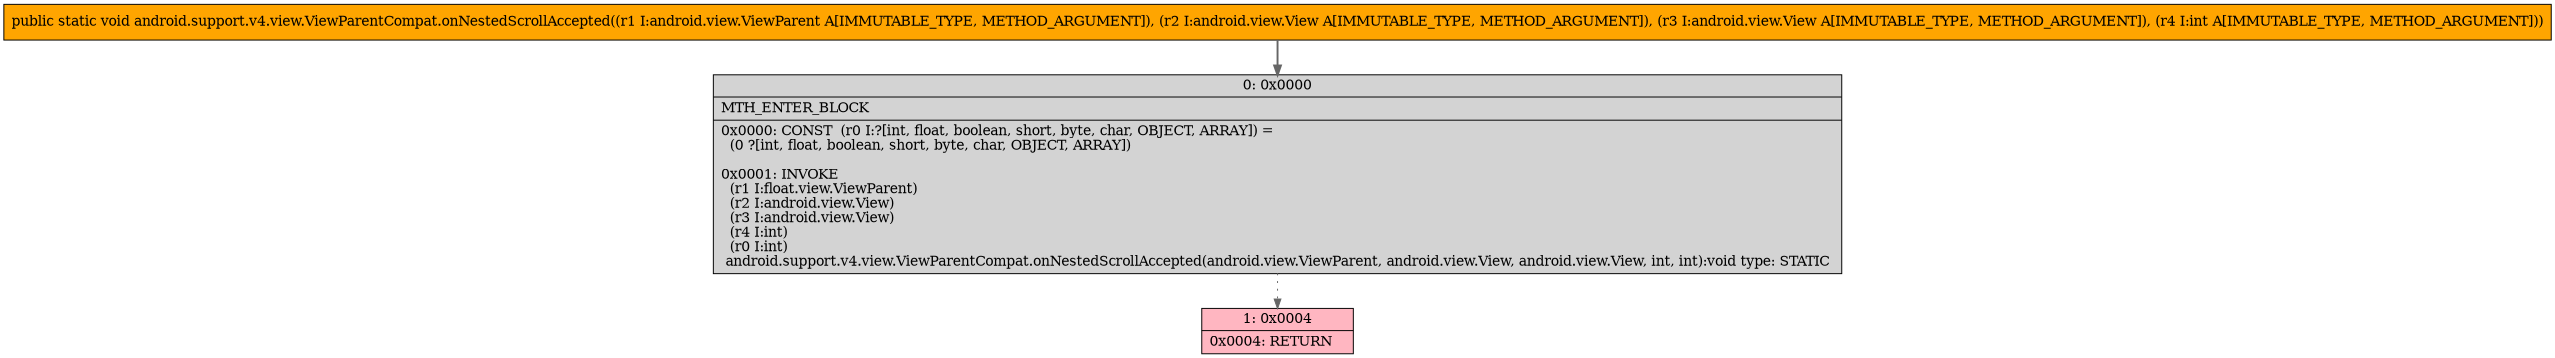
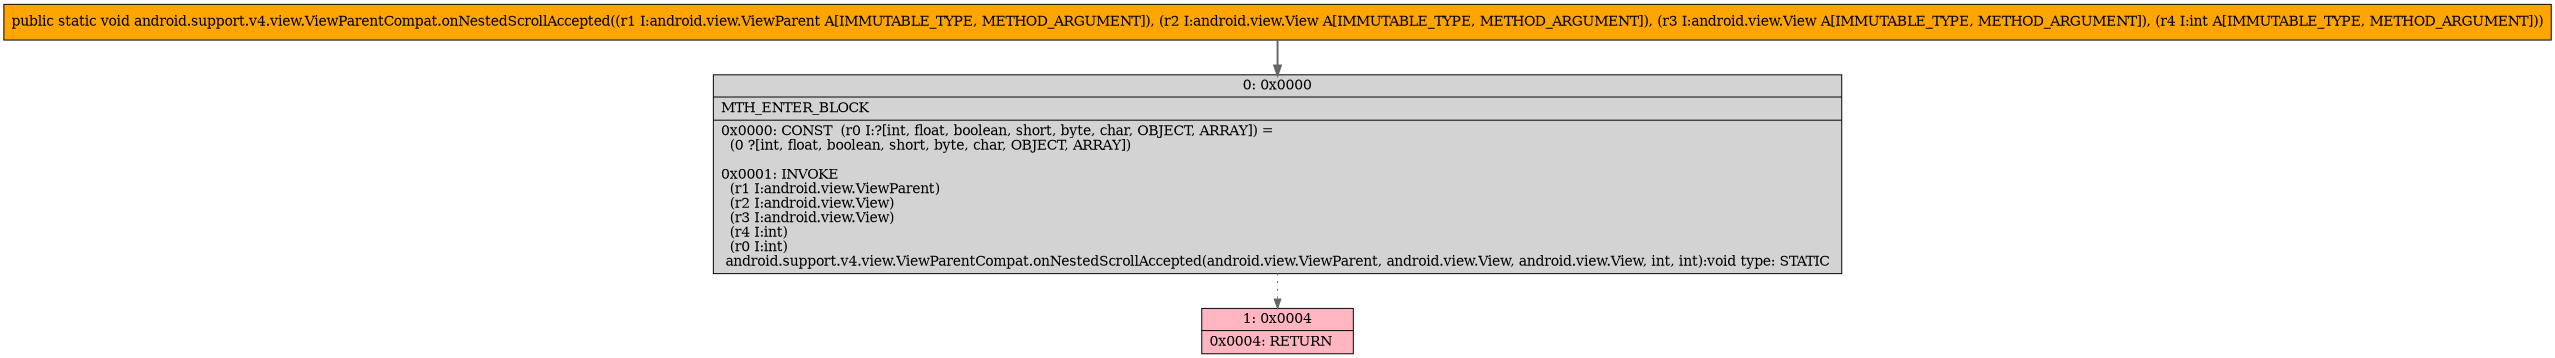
(820, 189) -> (831, 189)
